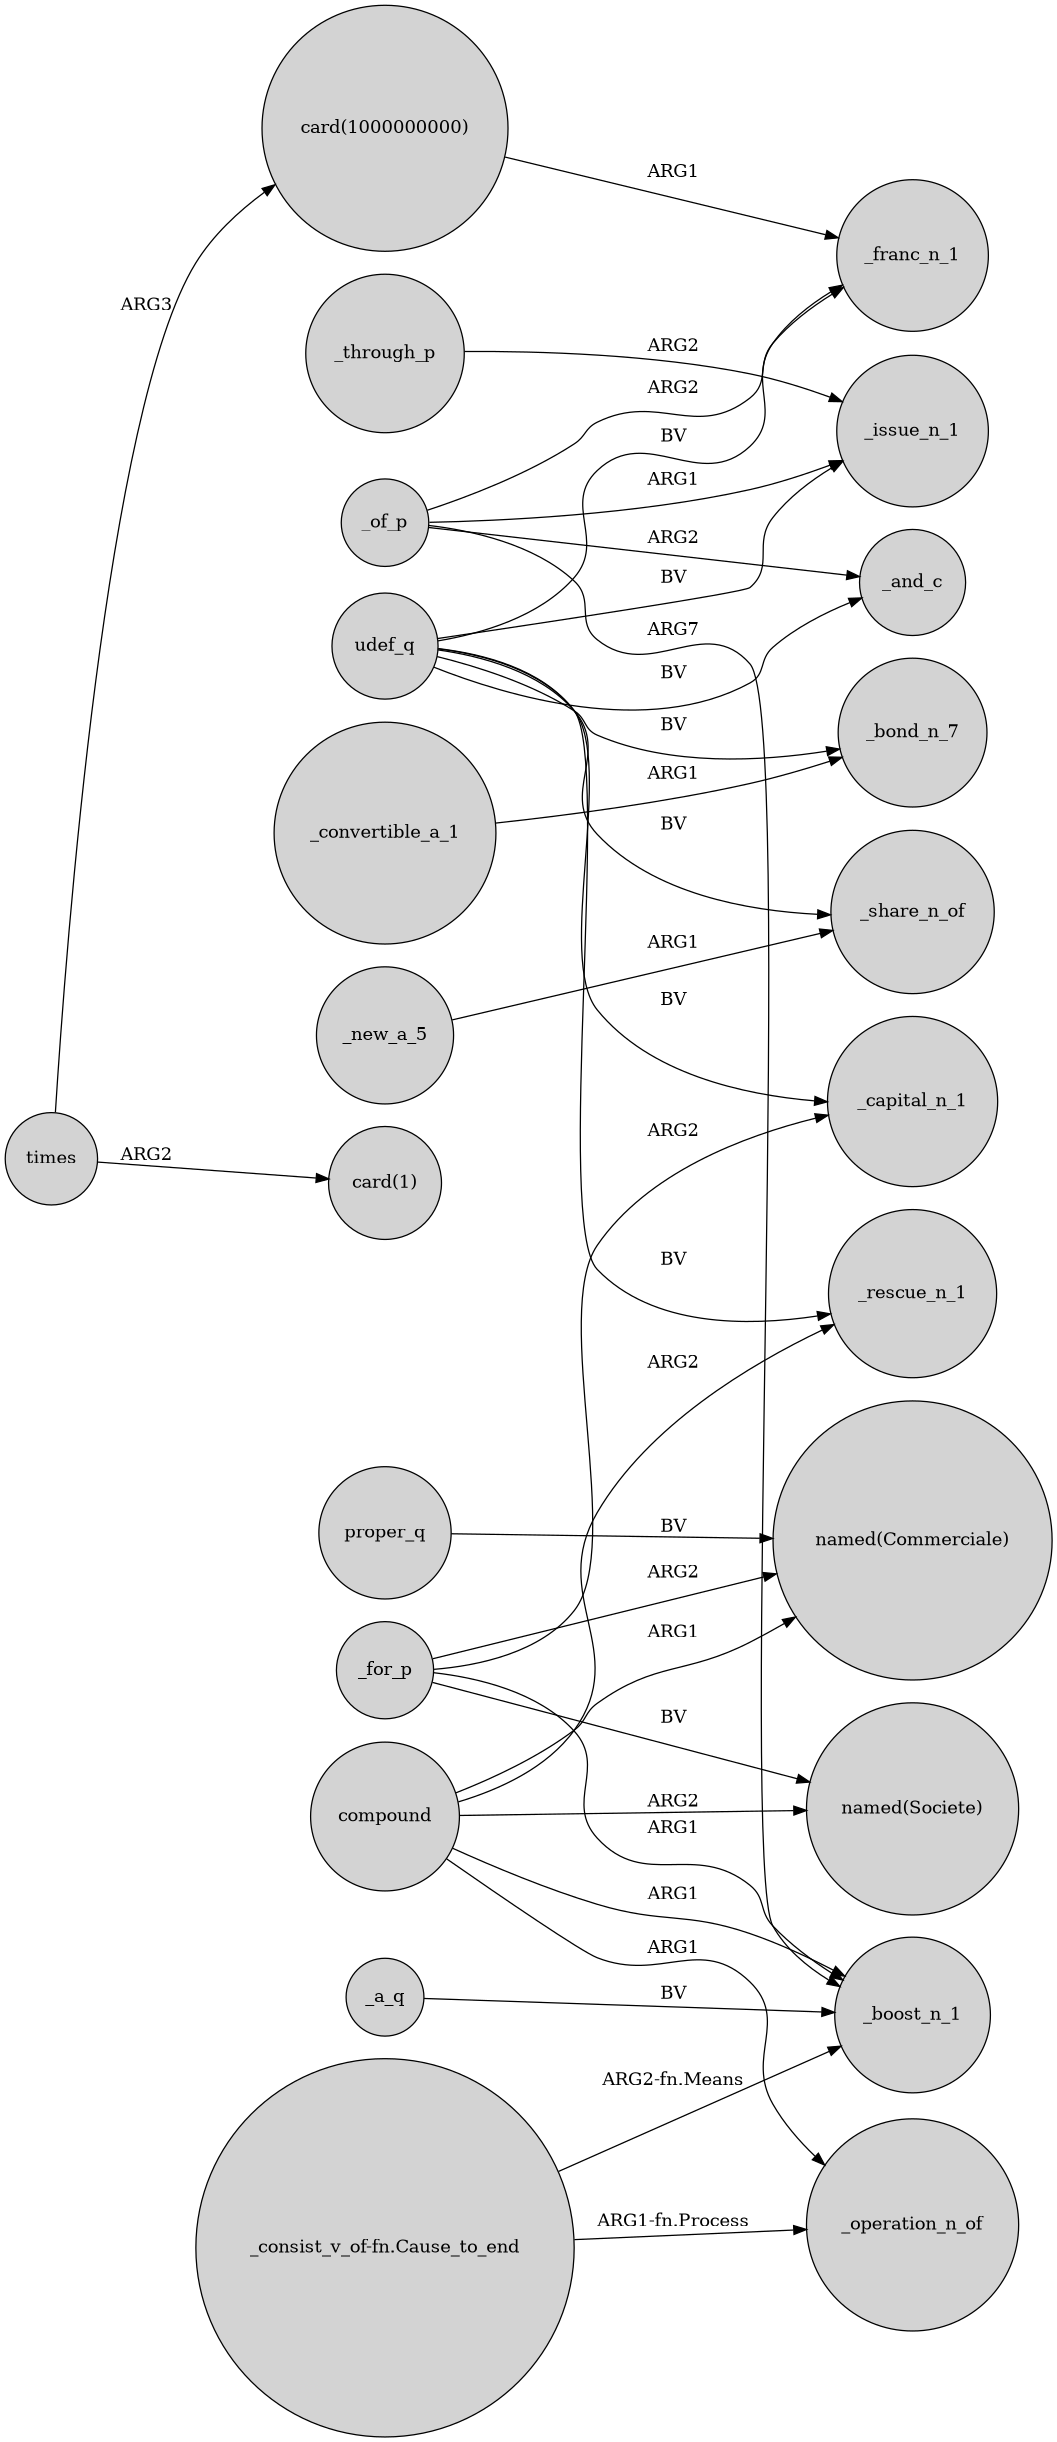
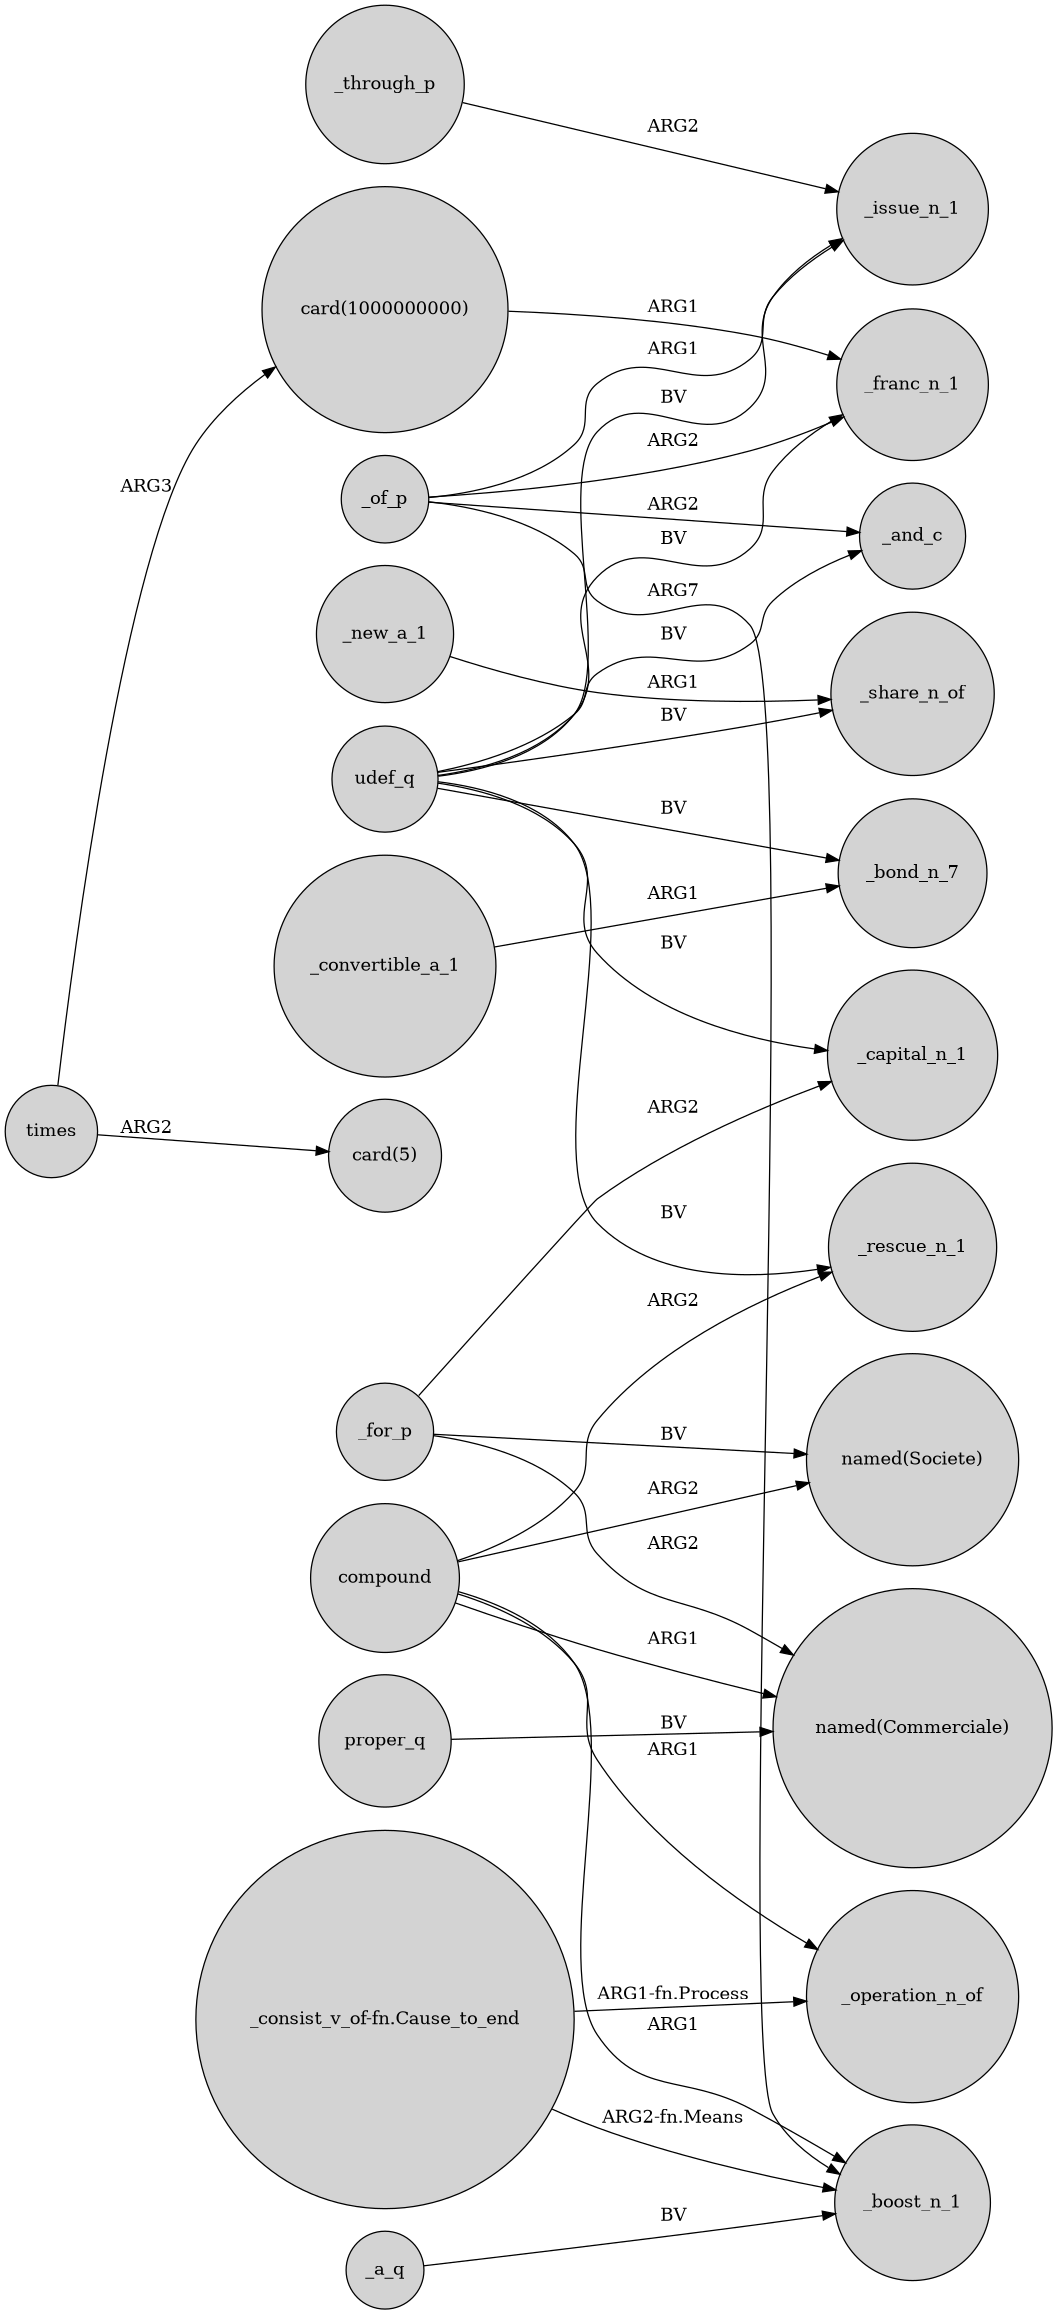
(385, 1035) -> (385, 634)
(385, 1183) -> (385, 1156)
(605, 1844) -> none
